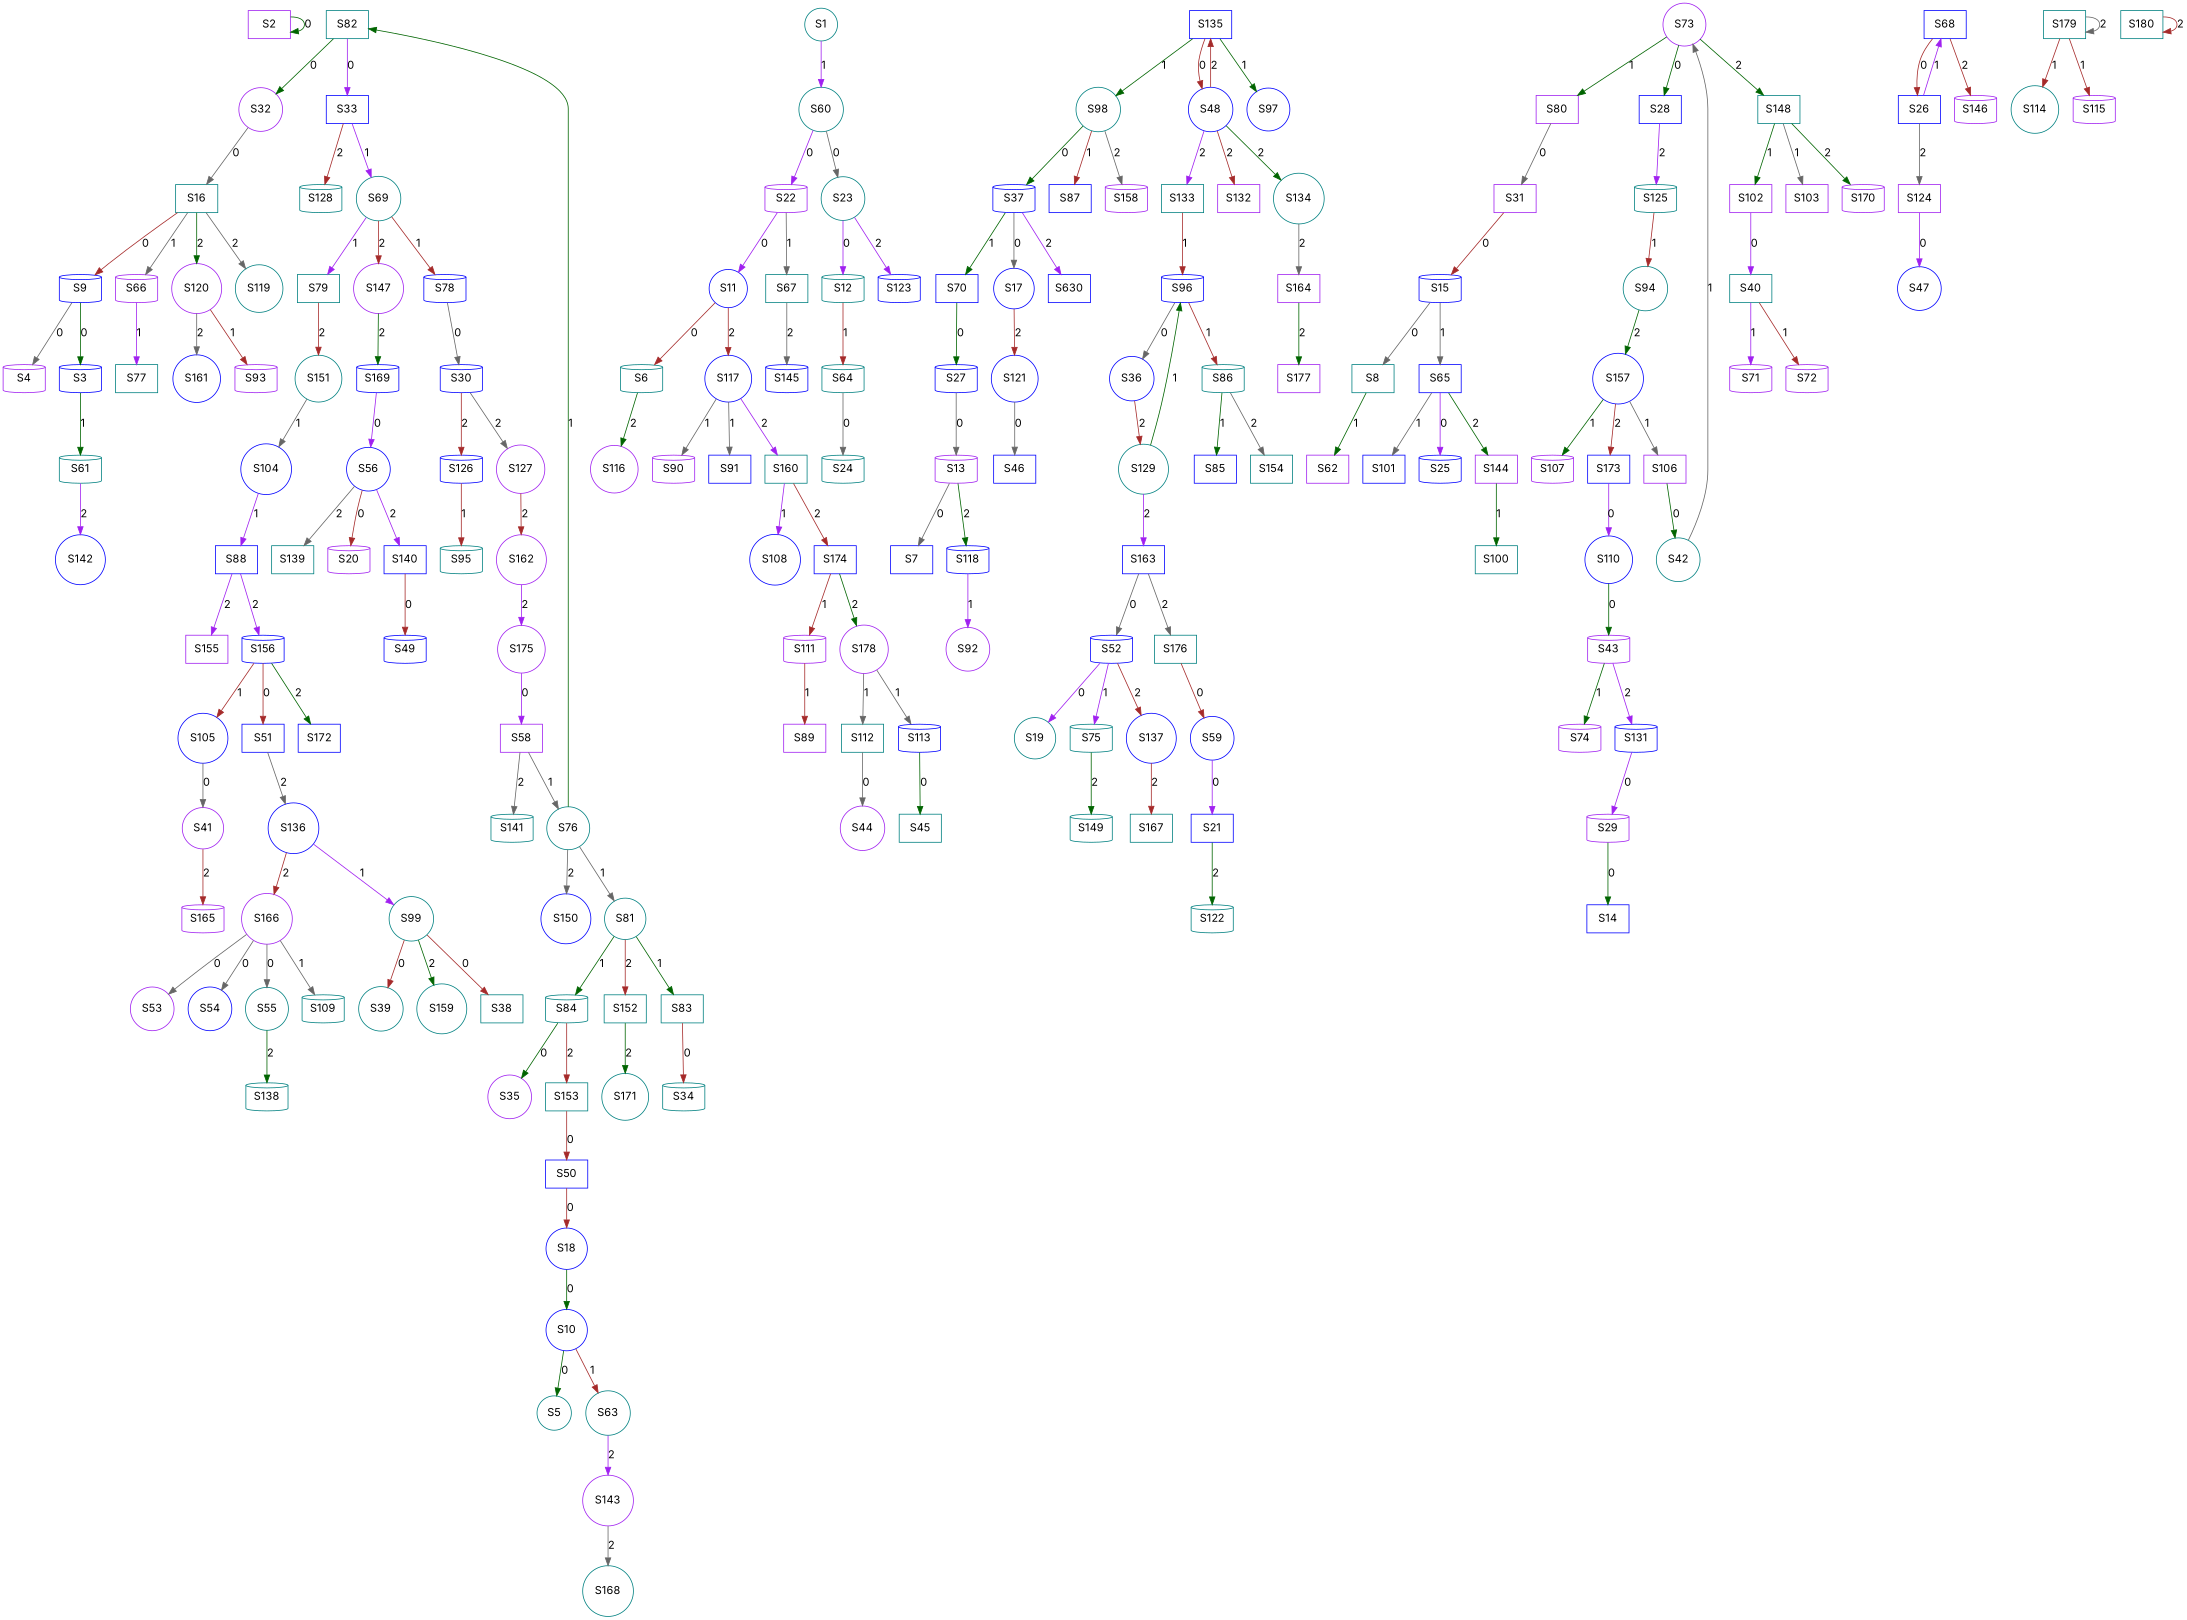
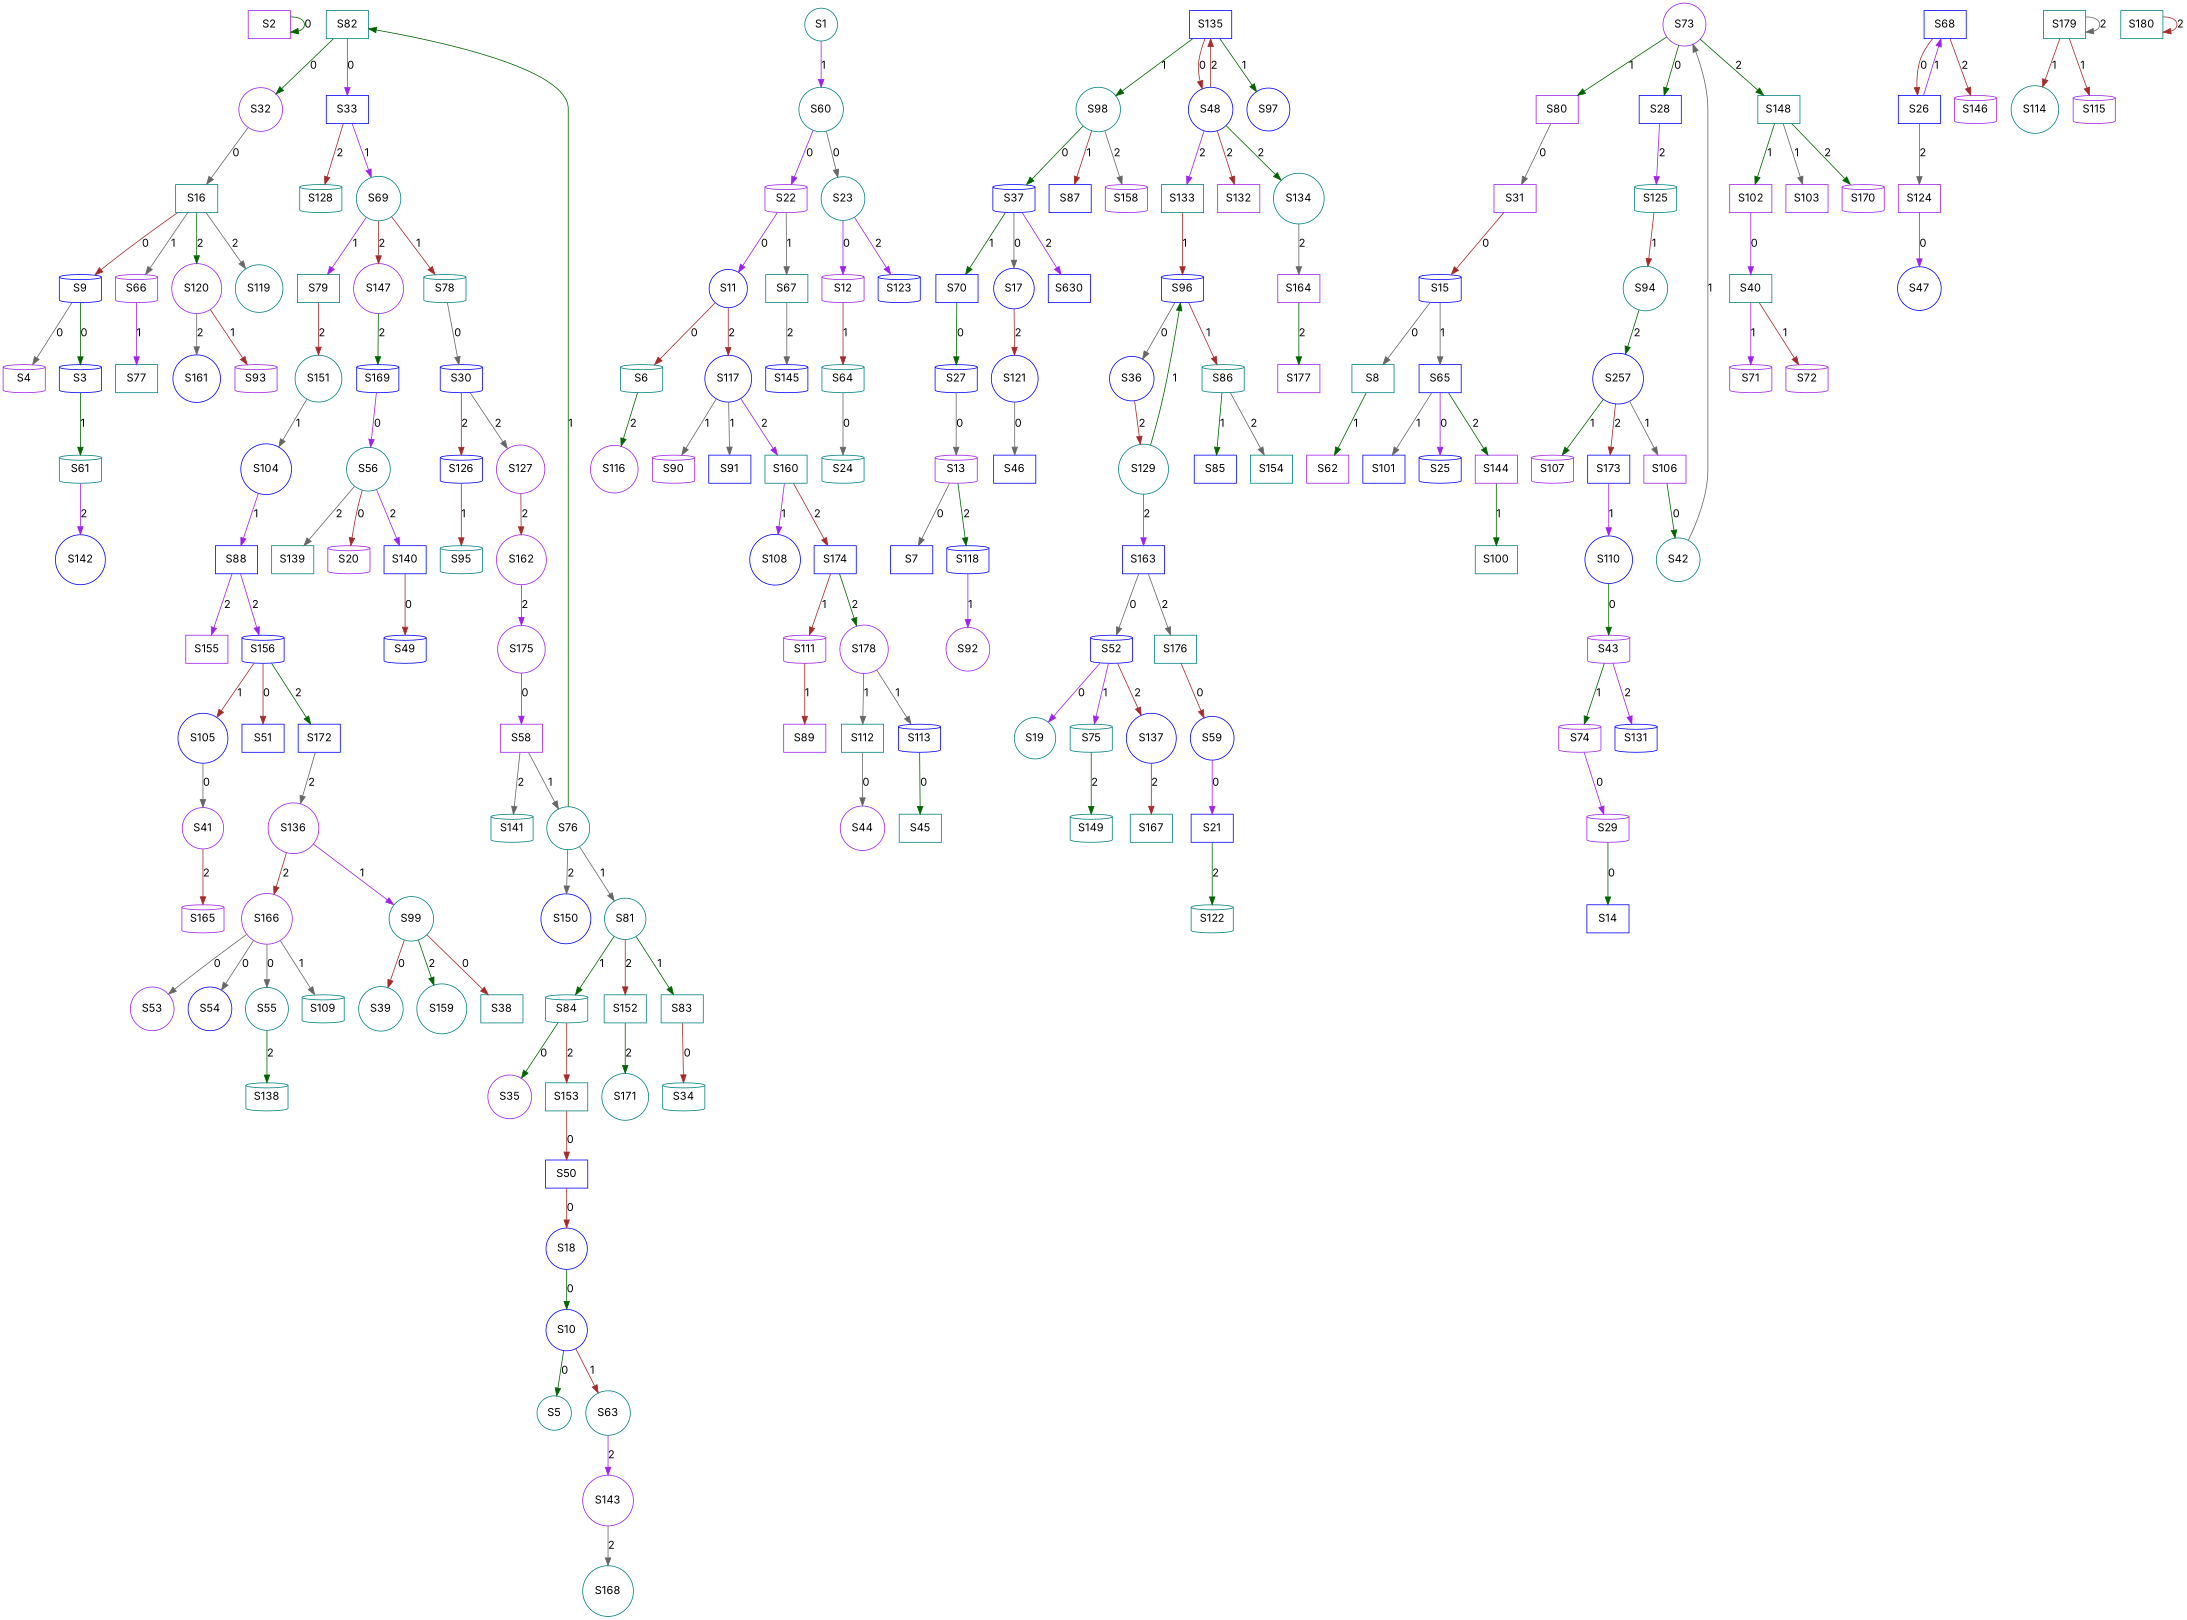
(445, 289) -> (445, 289)
(843, 289) -> (843, 289)
(1618, 379) -> (1618, 379)
(368, 469) -> (368, 469)
(1611, 514) -> (1611, 514)
(275, 775) -> (309, 774)
(1623, 780) -> (1593, 780)
(293, 828) -> (293, 828)
